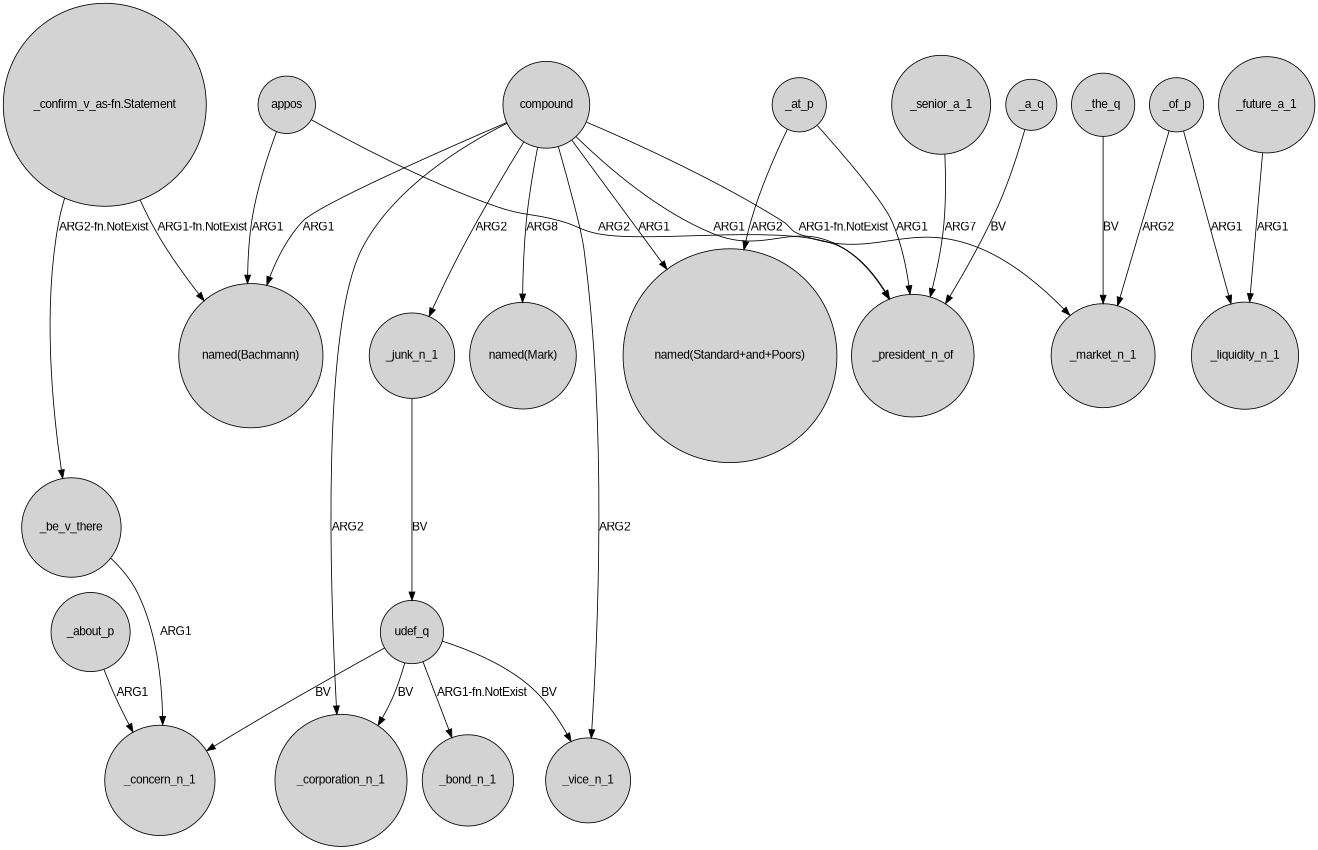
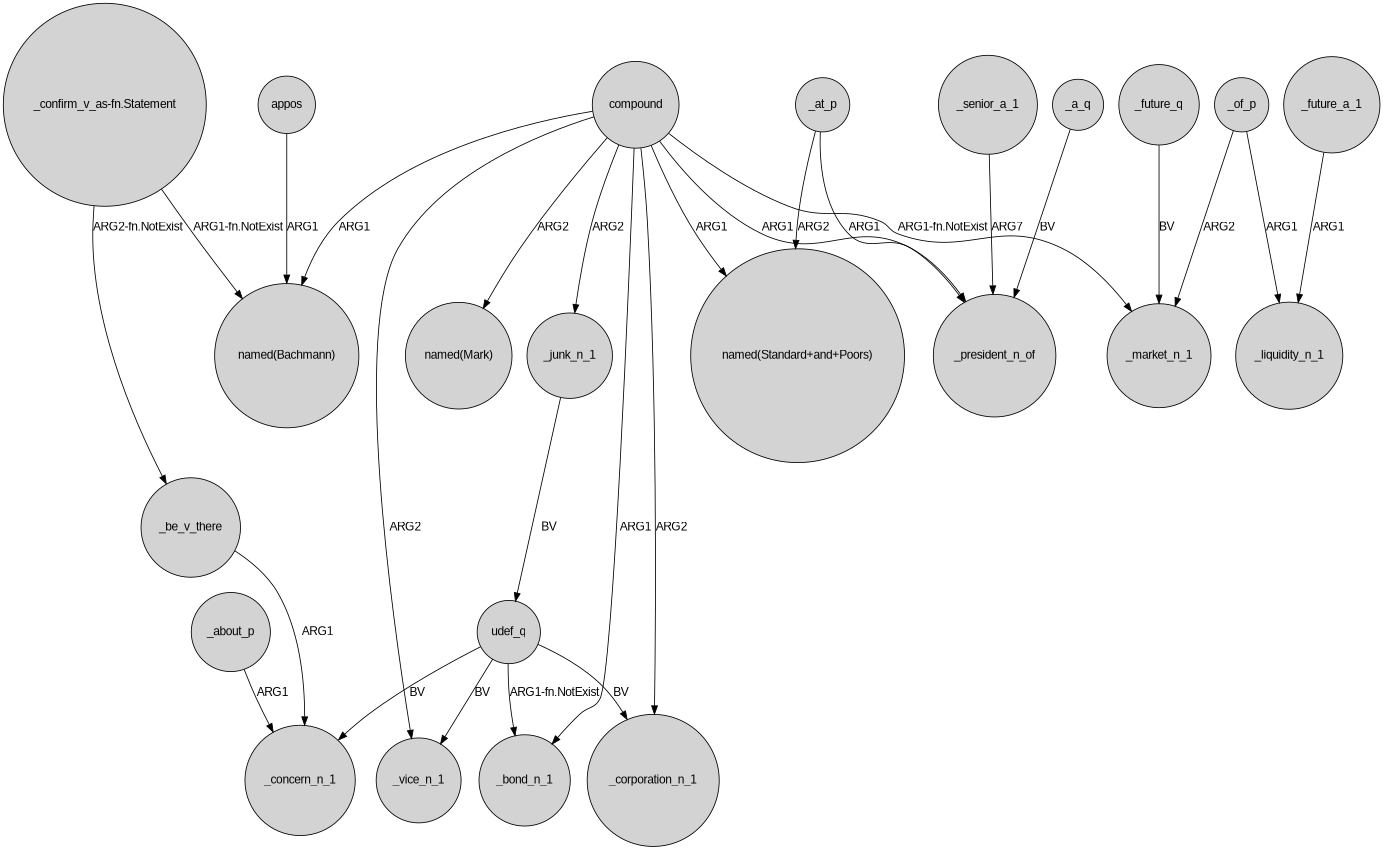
(1103, 105) -> (1159, 105)
(542, 228) -> (553, 228)
(597, 233) -> none
none -> (621, 453)
